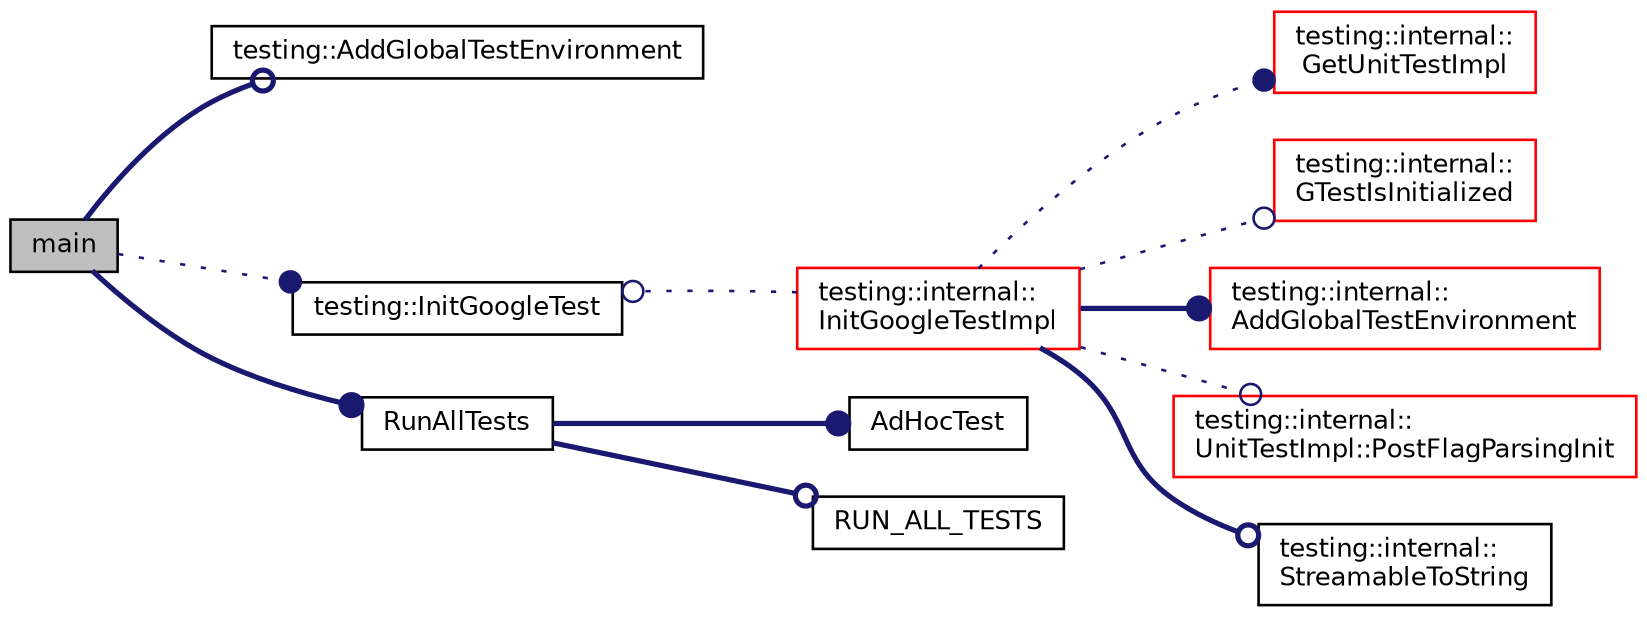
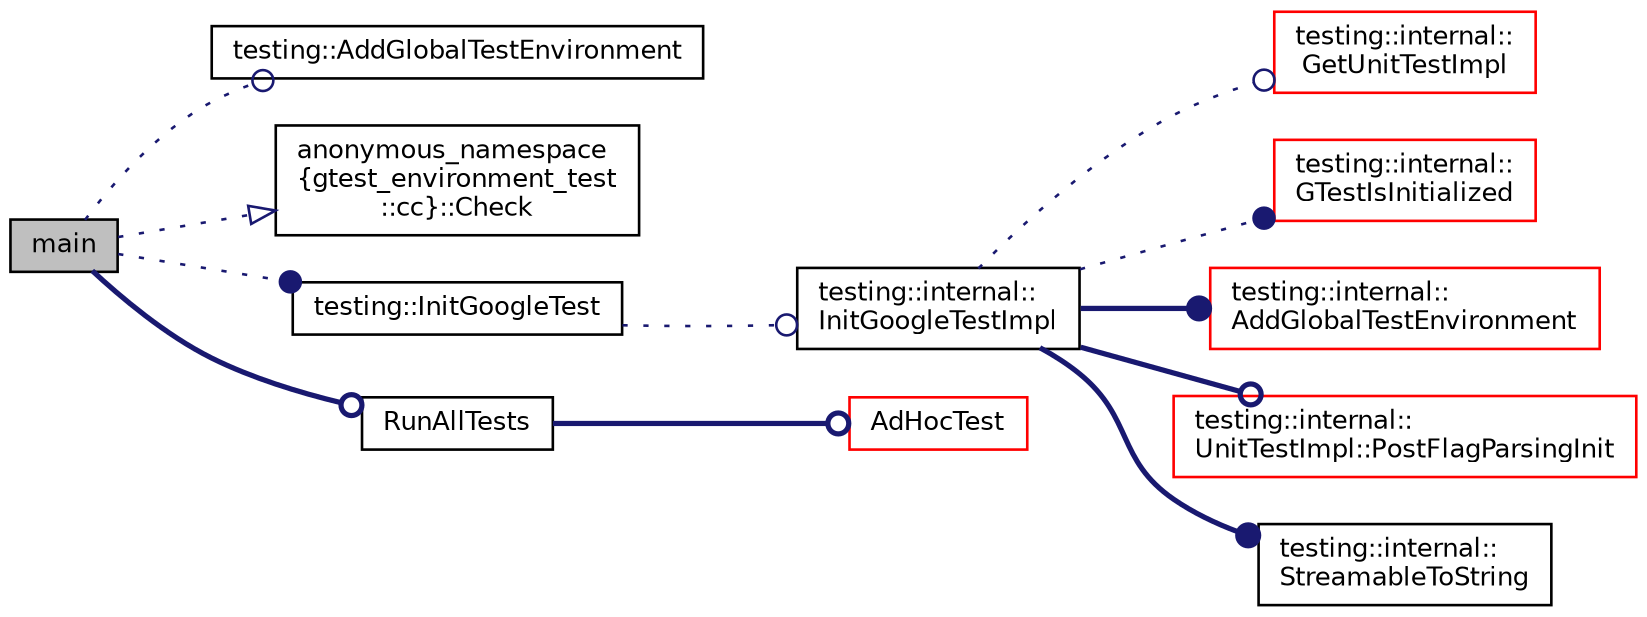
(159, 140) -> (159, 140)
(1105, 159) -> (1105, 159)
none -> (457, 180)
(1167, 245) -> (1167, 245)
(721, 291) -> (699, 326)
(938, 308) -> (938, 308)
(206, 355) -> (206, 355)
(1160, 369) -> (1160, 369)
(690, 423) -> (690, 423)
(938, 423) -> (938, 423)
(1131, 449) -> (1131, 449)
(938, 523) -> none
